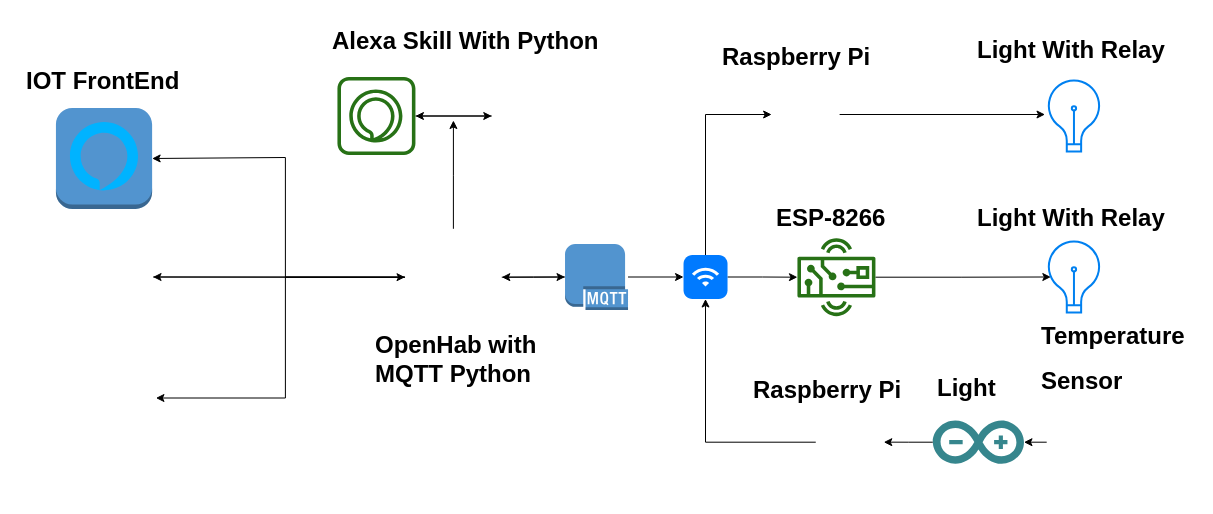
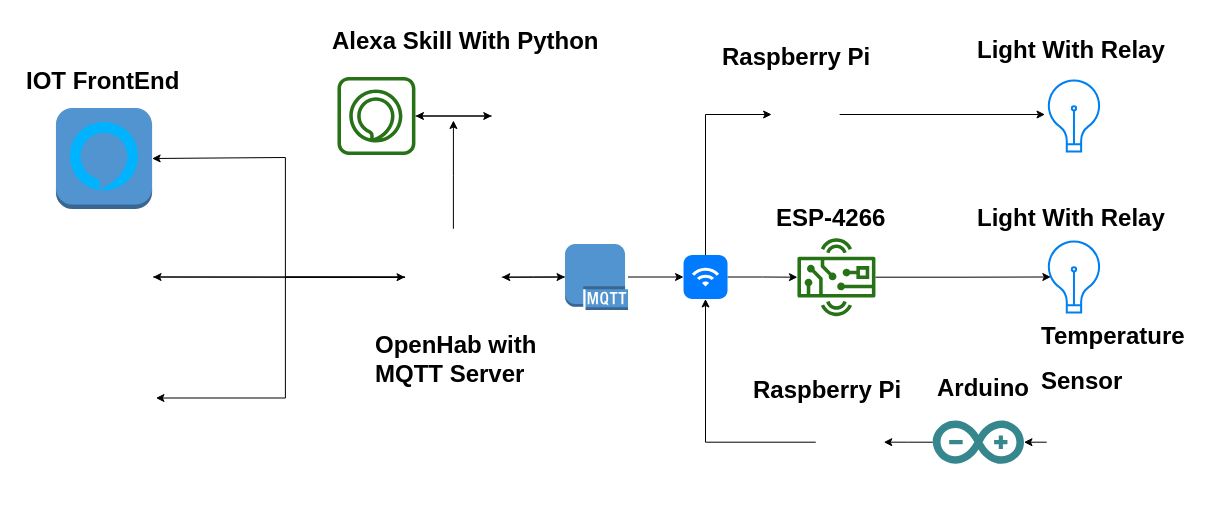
(803, 196) -> (803, 196)
(450, 323) -> (450, 323)
(953, 366) -> (959, 366)
